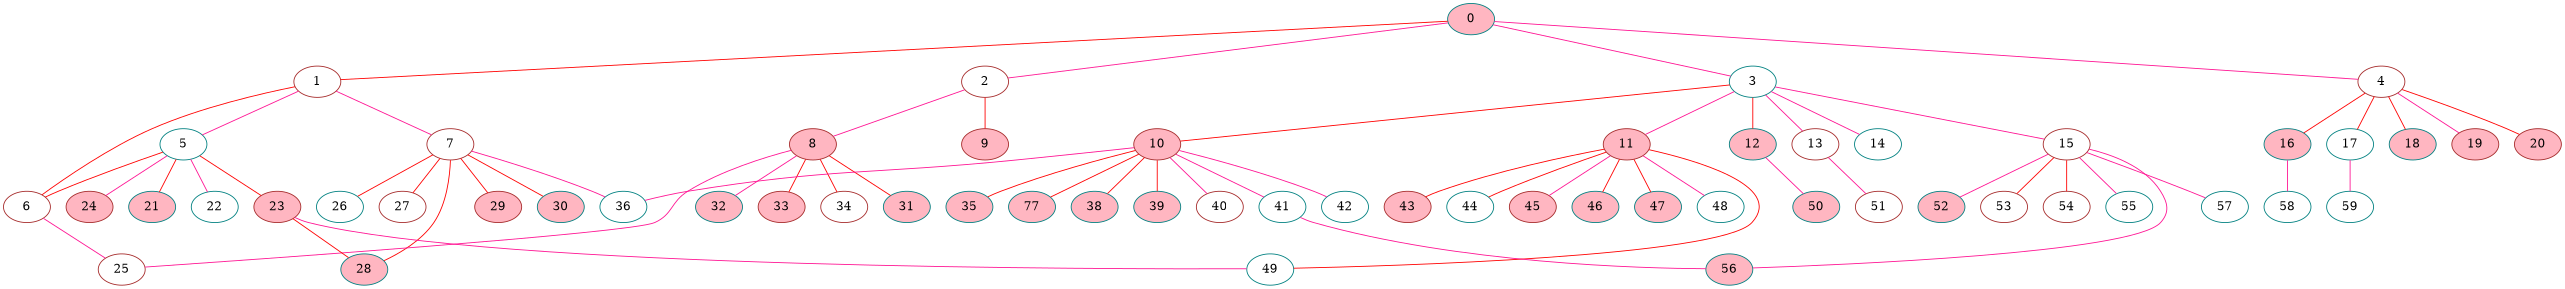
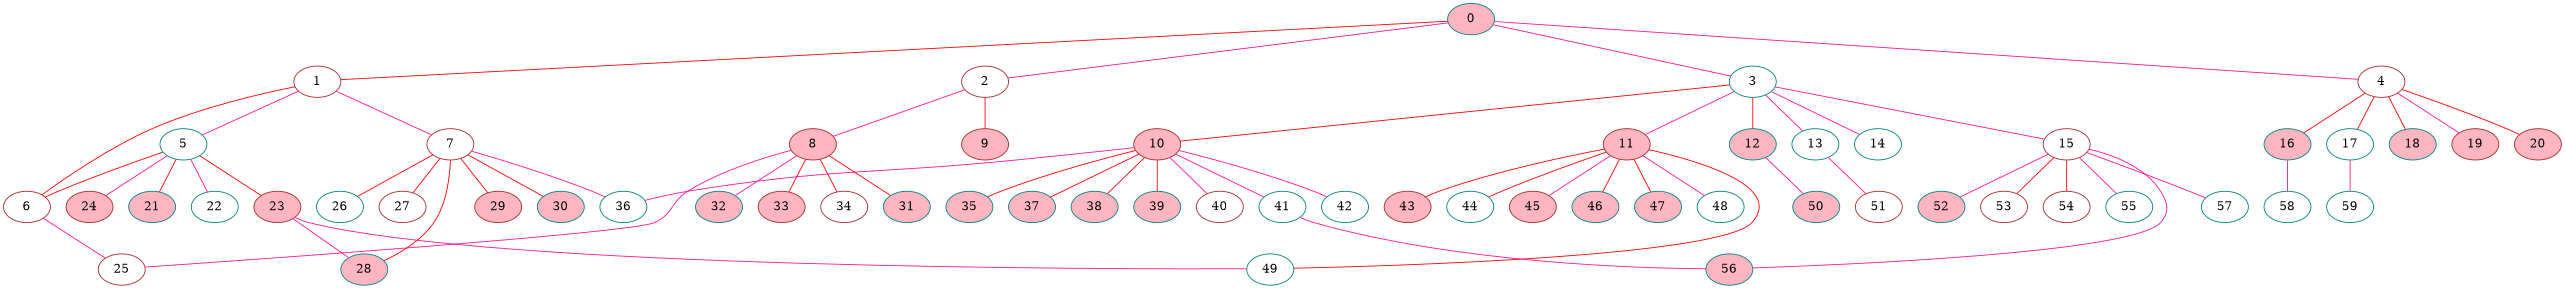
(1815, 144) -> (1815, 144)
(1032, 207) -> (1032, 207)
(321, 238) -> (321, 238)
